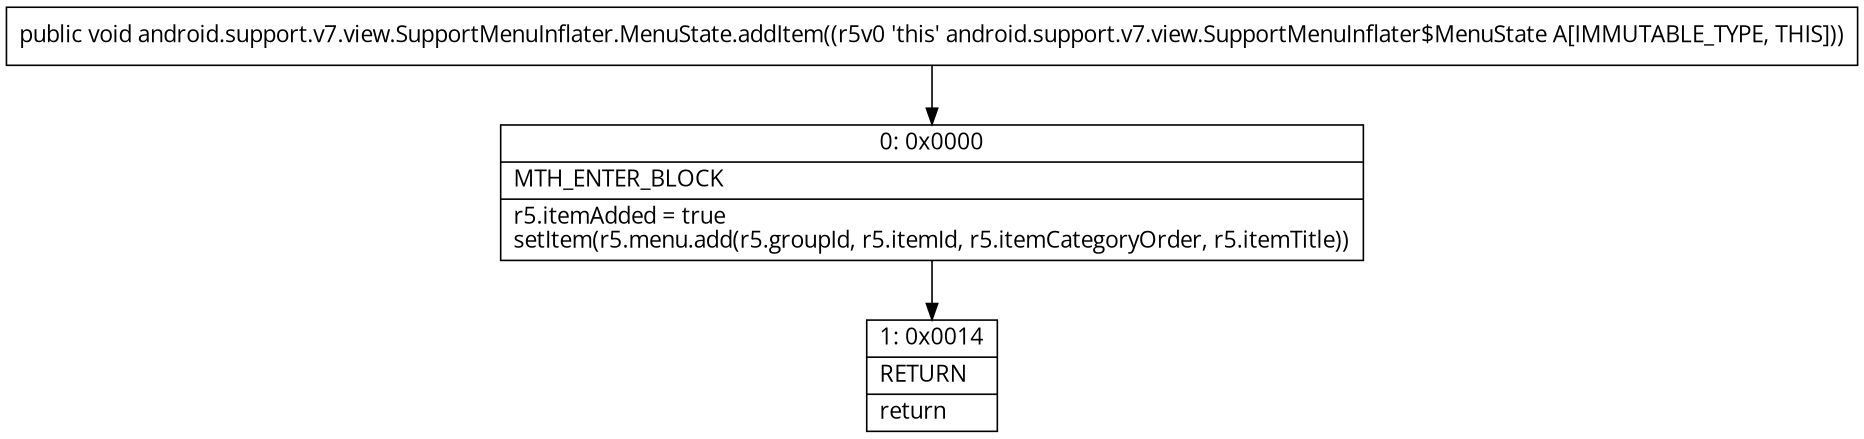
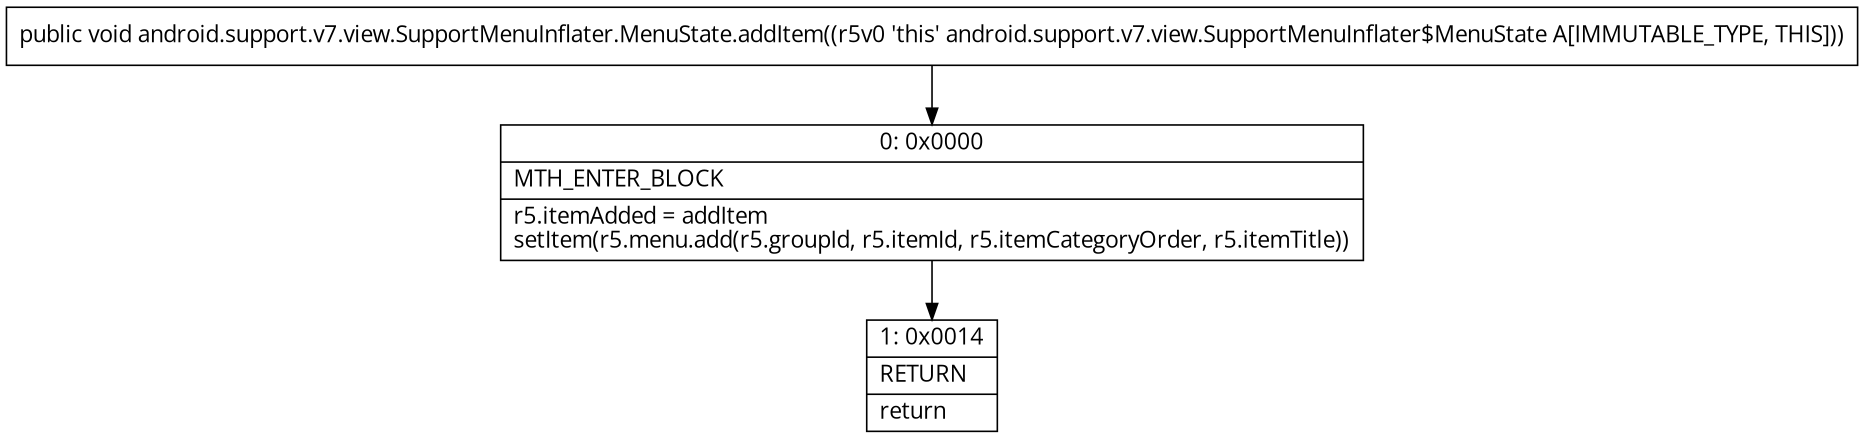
(620, 217) -> (641, 217)
